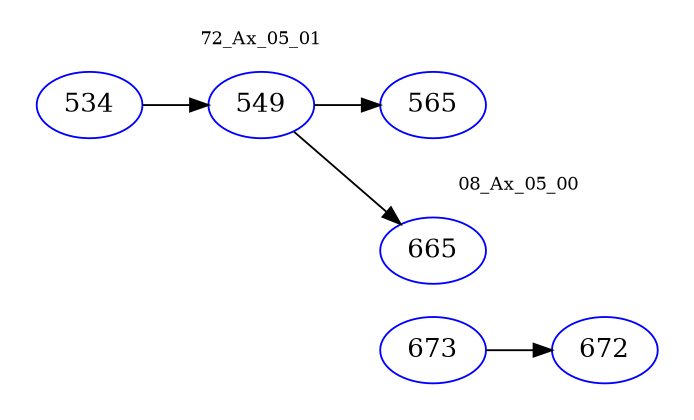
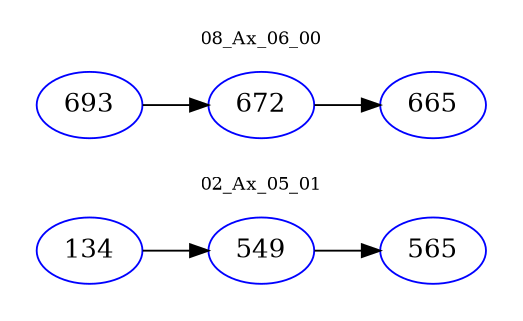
(261, 40) -> (261, 185)
(90, 105) -> (90, 251)
(340, 172) -> (338, 105)
(519, 185) -> (261, 40)
(433, 350) -> (90, 105)
